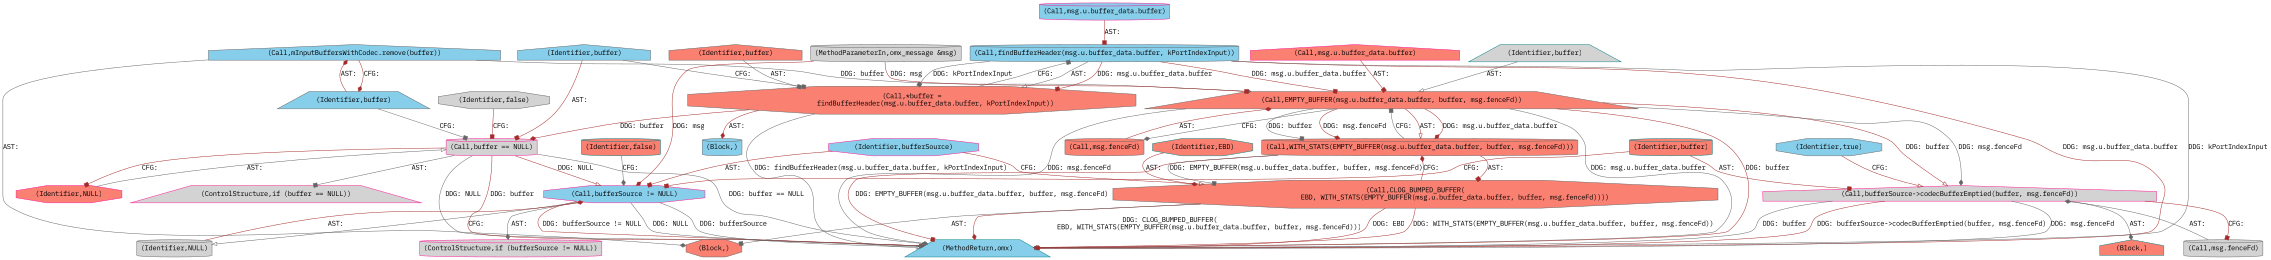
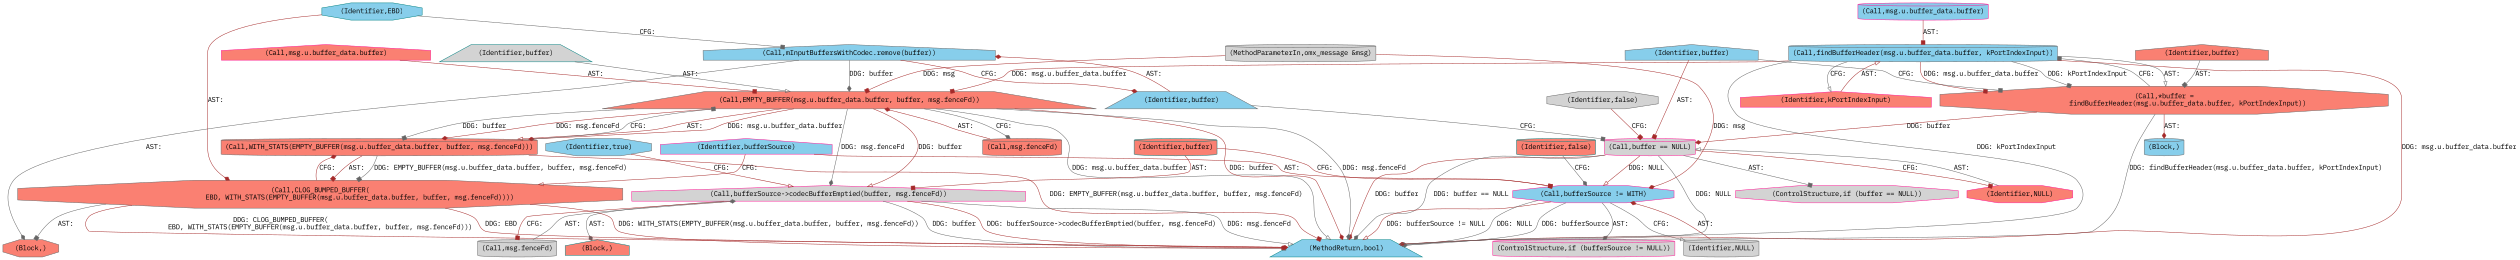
none -> (599, 31)
none -> (1836, 100)
(904, 147) -> (746, 147)
(1203, 147) -> (372, 12)
(276, 194) -> (1847, 194)
(624, 194) -> (1593, 194)
(978, 248) -> (1346, 248)
